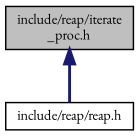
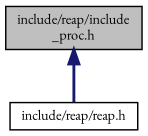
(70, 28) -> (74, 28)
